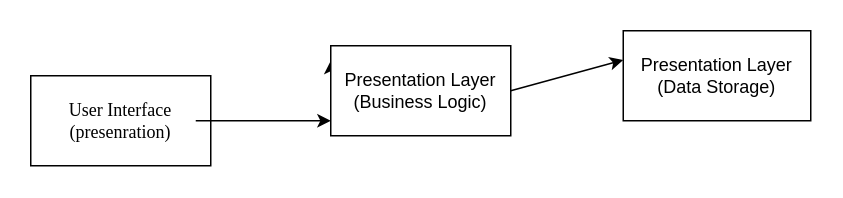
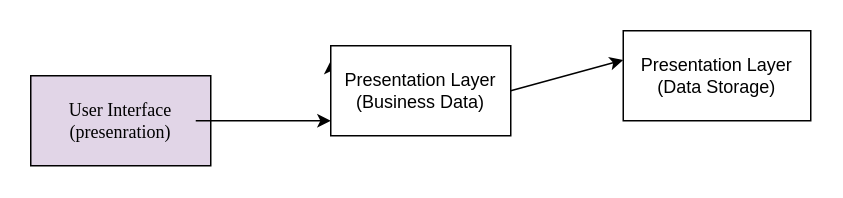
(421, 91) -> (421, 91)
(121, 121) -> (121, 121)
